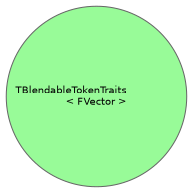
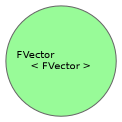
(96, 96) -> (61, 61)
